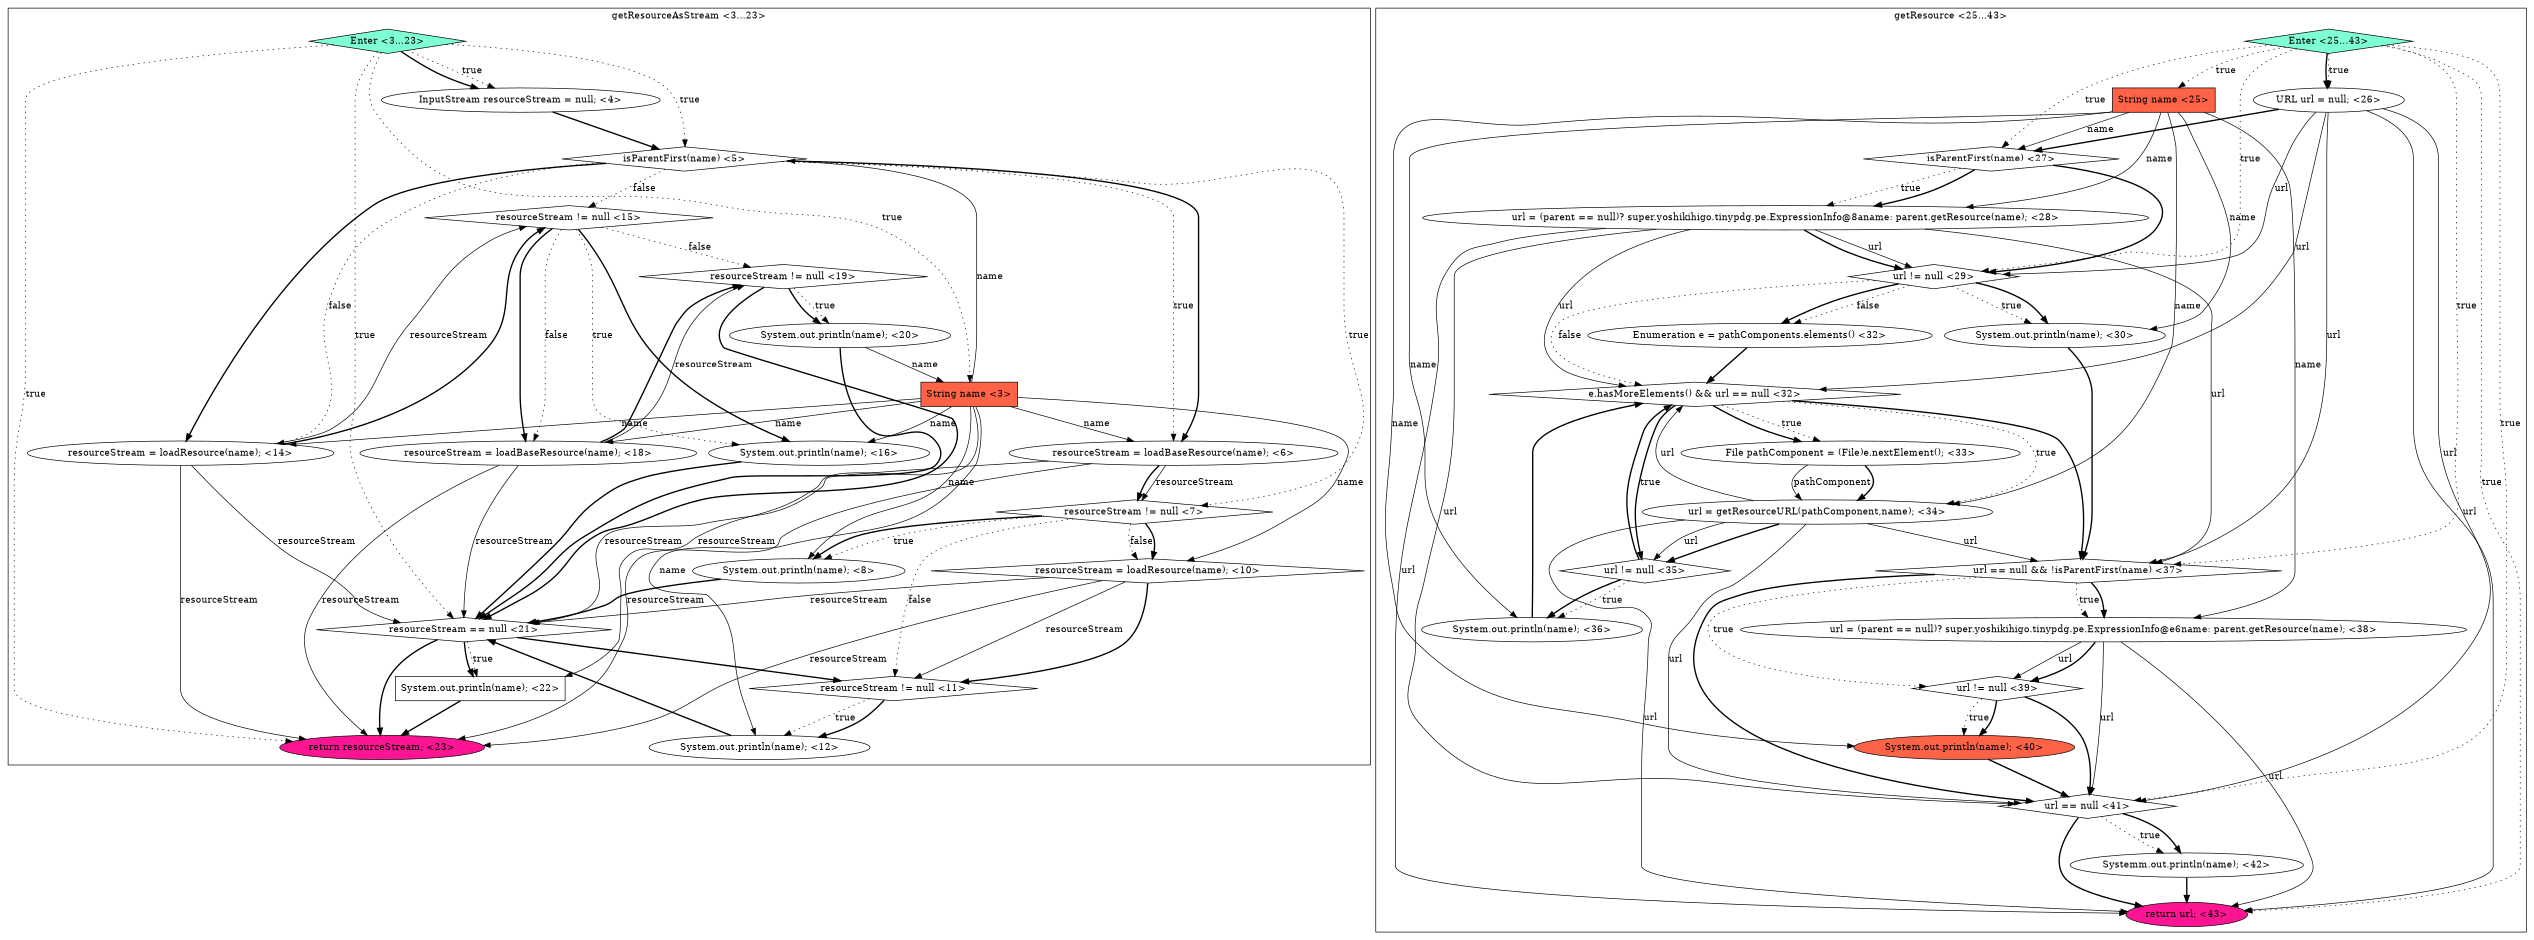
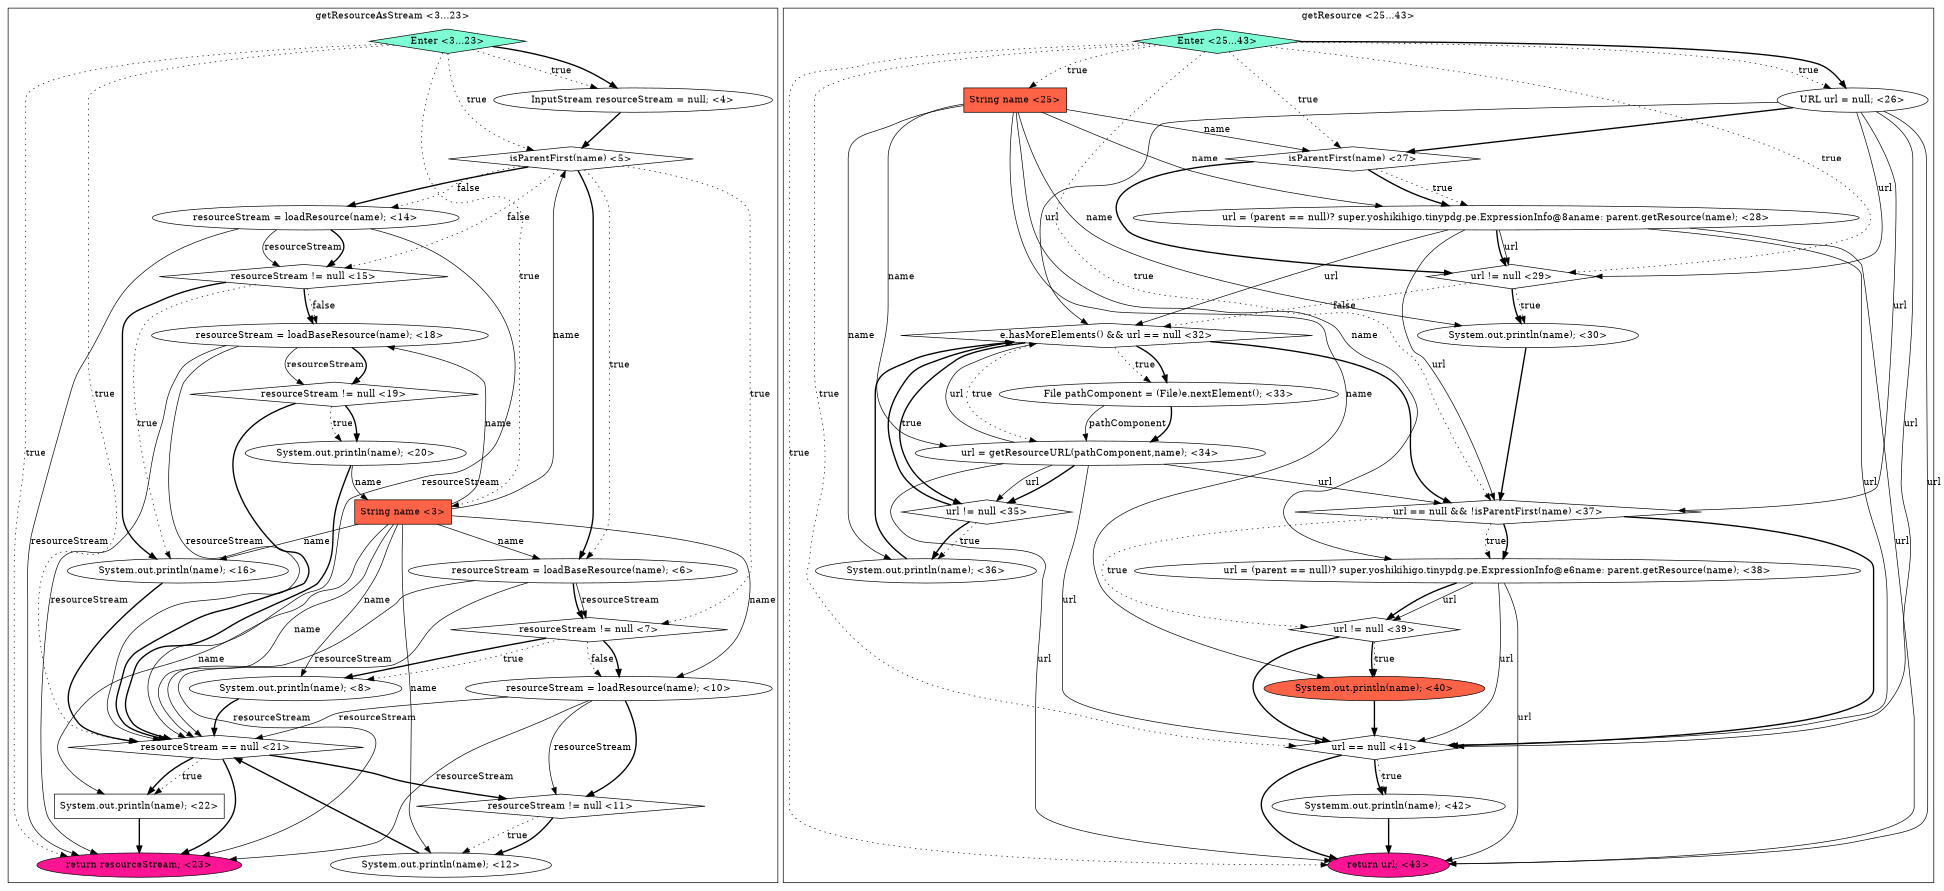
(673, 246) -> none
(1760, 335) -> none
(593, 422) -> (270, 649)
(737, 541) -> (212, 659)
(942, 548) -> none
(1148, 571) -> (619, 689)
